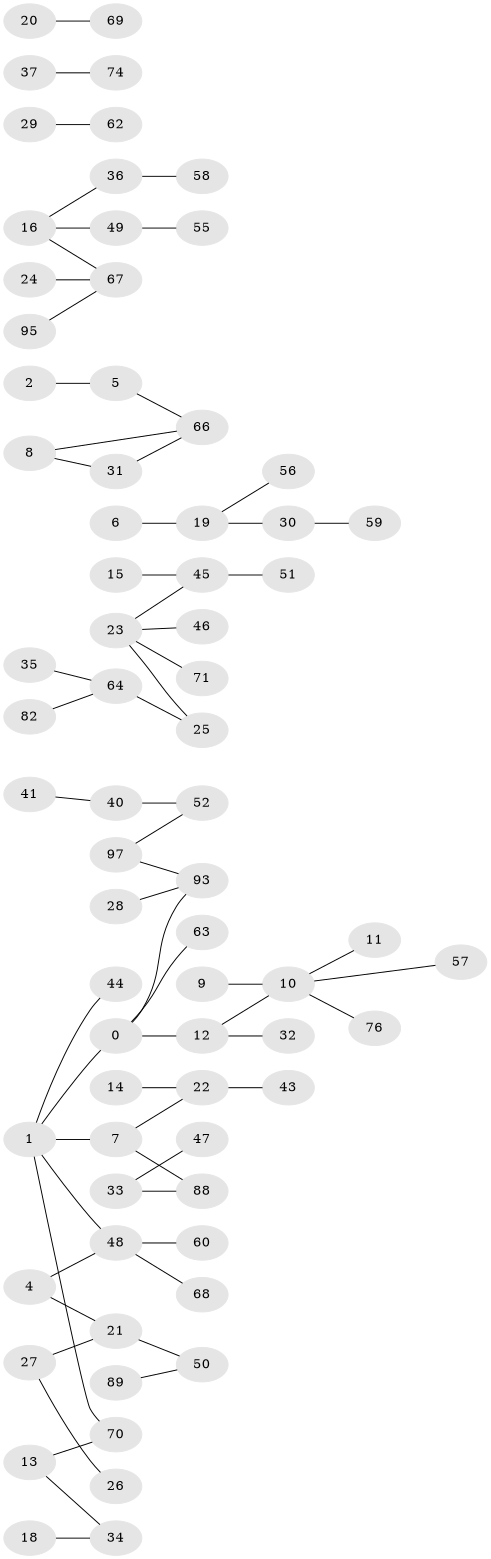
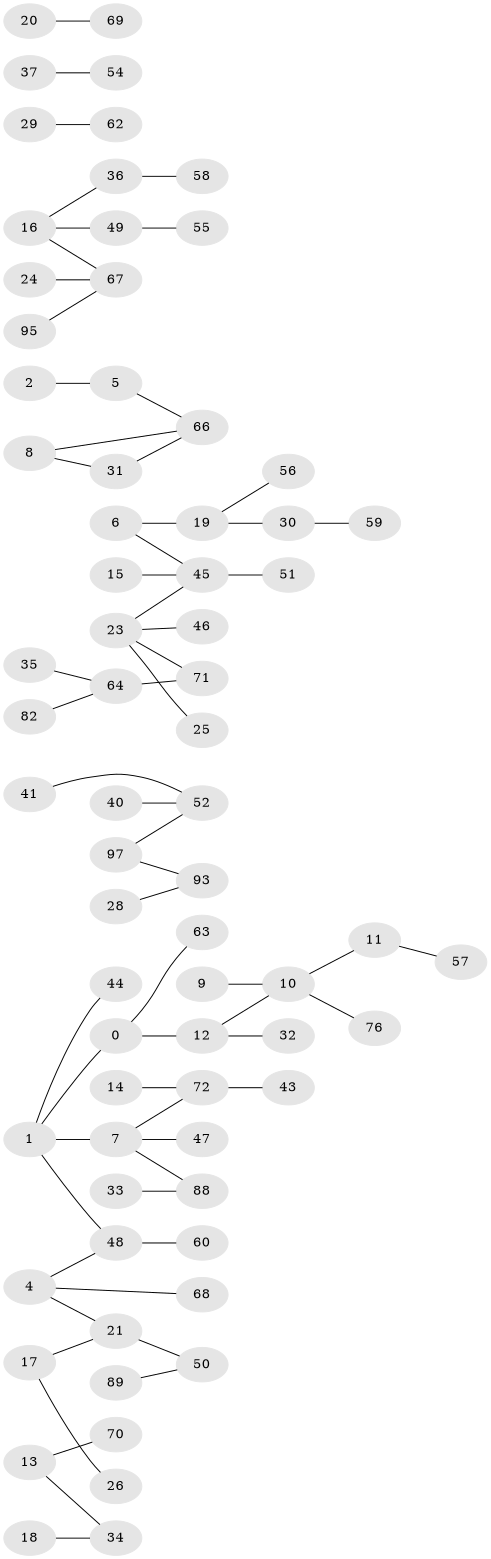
(116, 73) -> (116, 73)
none -> (159, 549)
(159, 708) -> (166, 682)
(73, 799) -> (118, 774)
(159, 958) -> none
(375, 973) -> (418, 951)
(202, 1088) -> (202, 1088)
(153, 1169) -> (159, 1139)
(159, 1269) -> (116, 1291)
(62, 1291) -> none
(30, 1363) -> (30, 1363)
